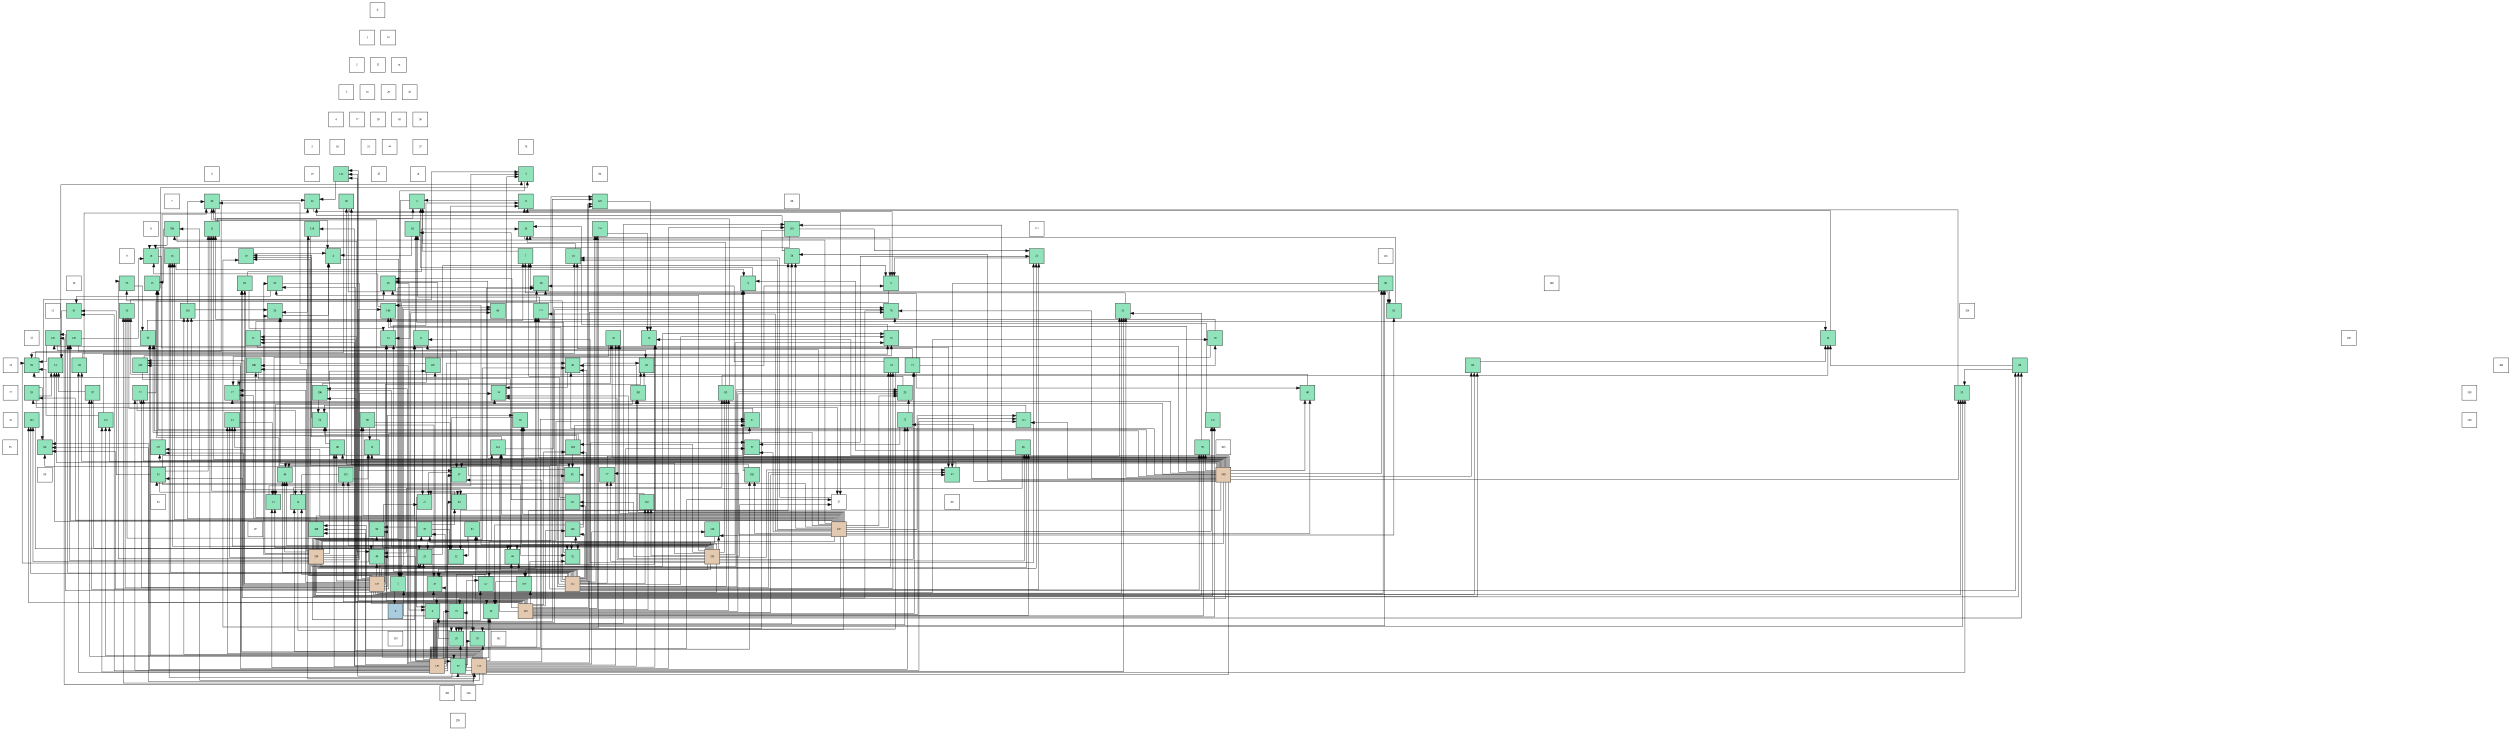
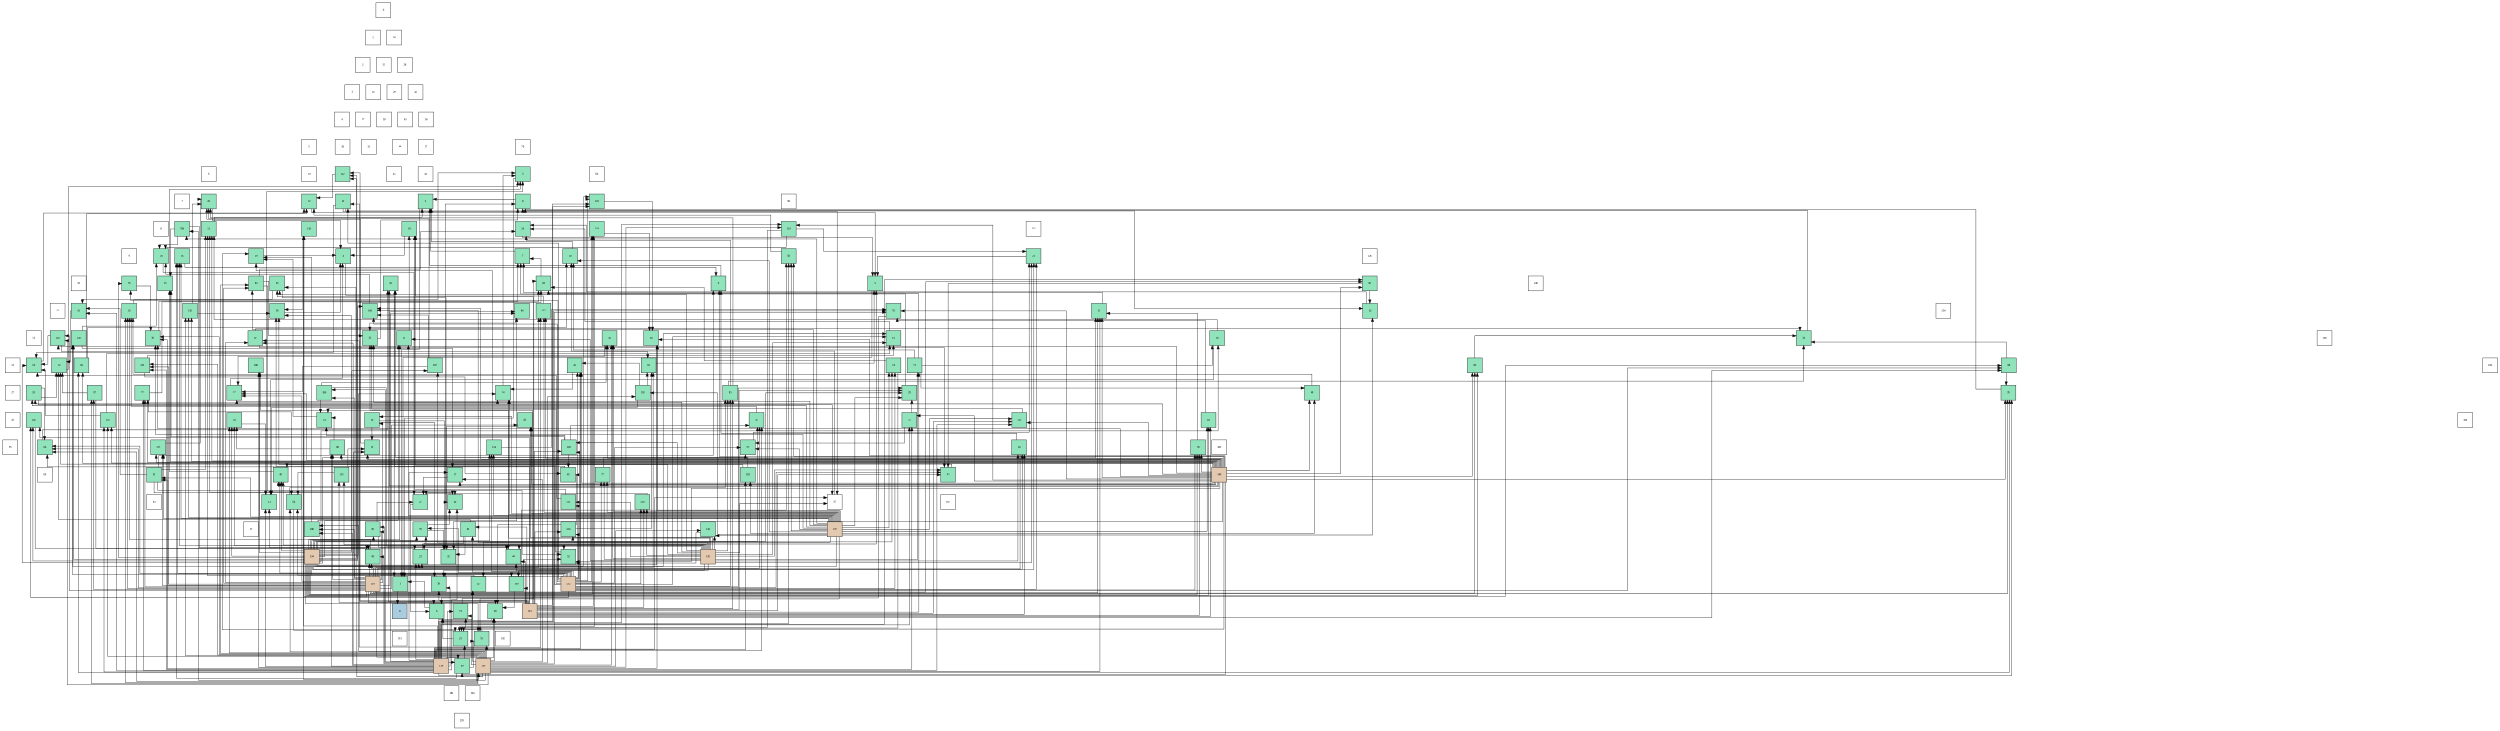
(437, 290) -> (426, 315)
(360, 383) -> (446, 315)
(2469, 393) -> none
(325, 465) -> none
